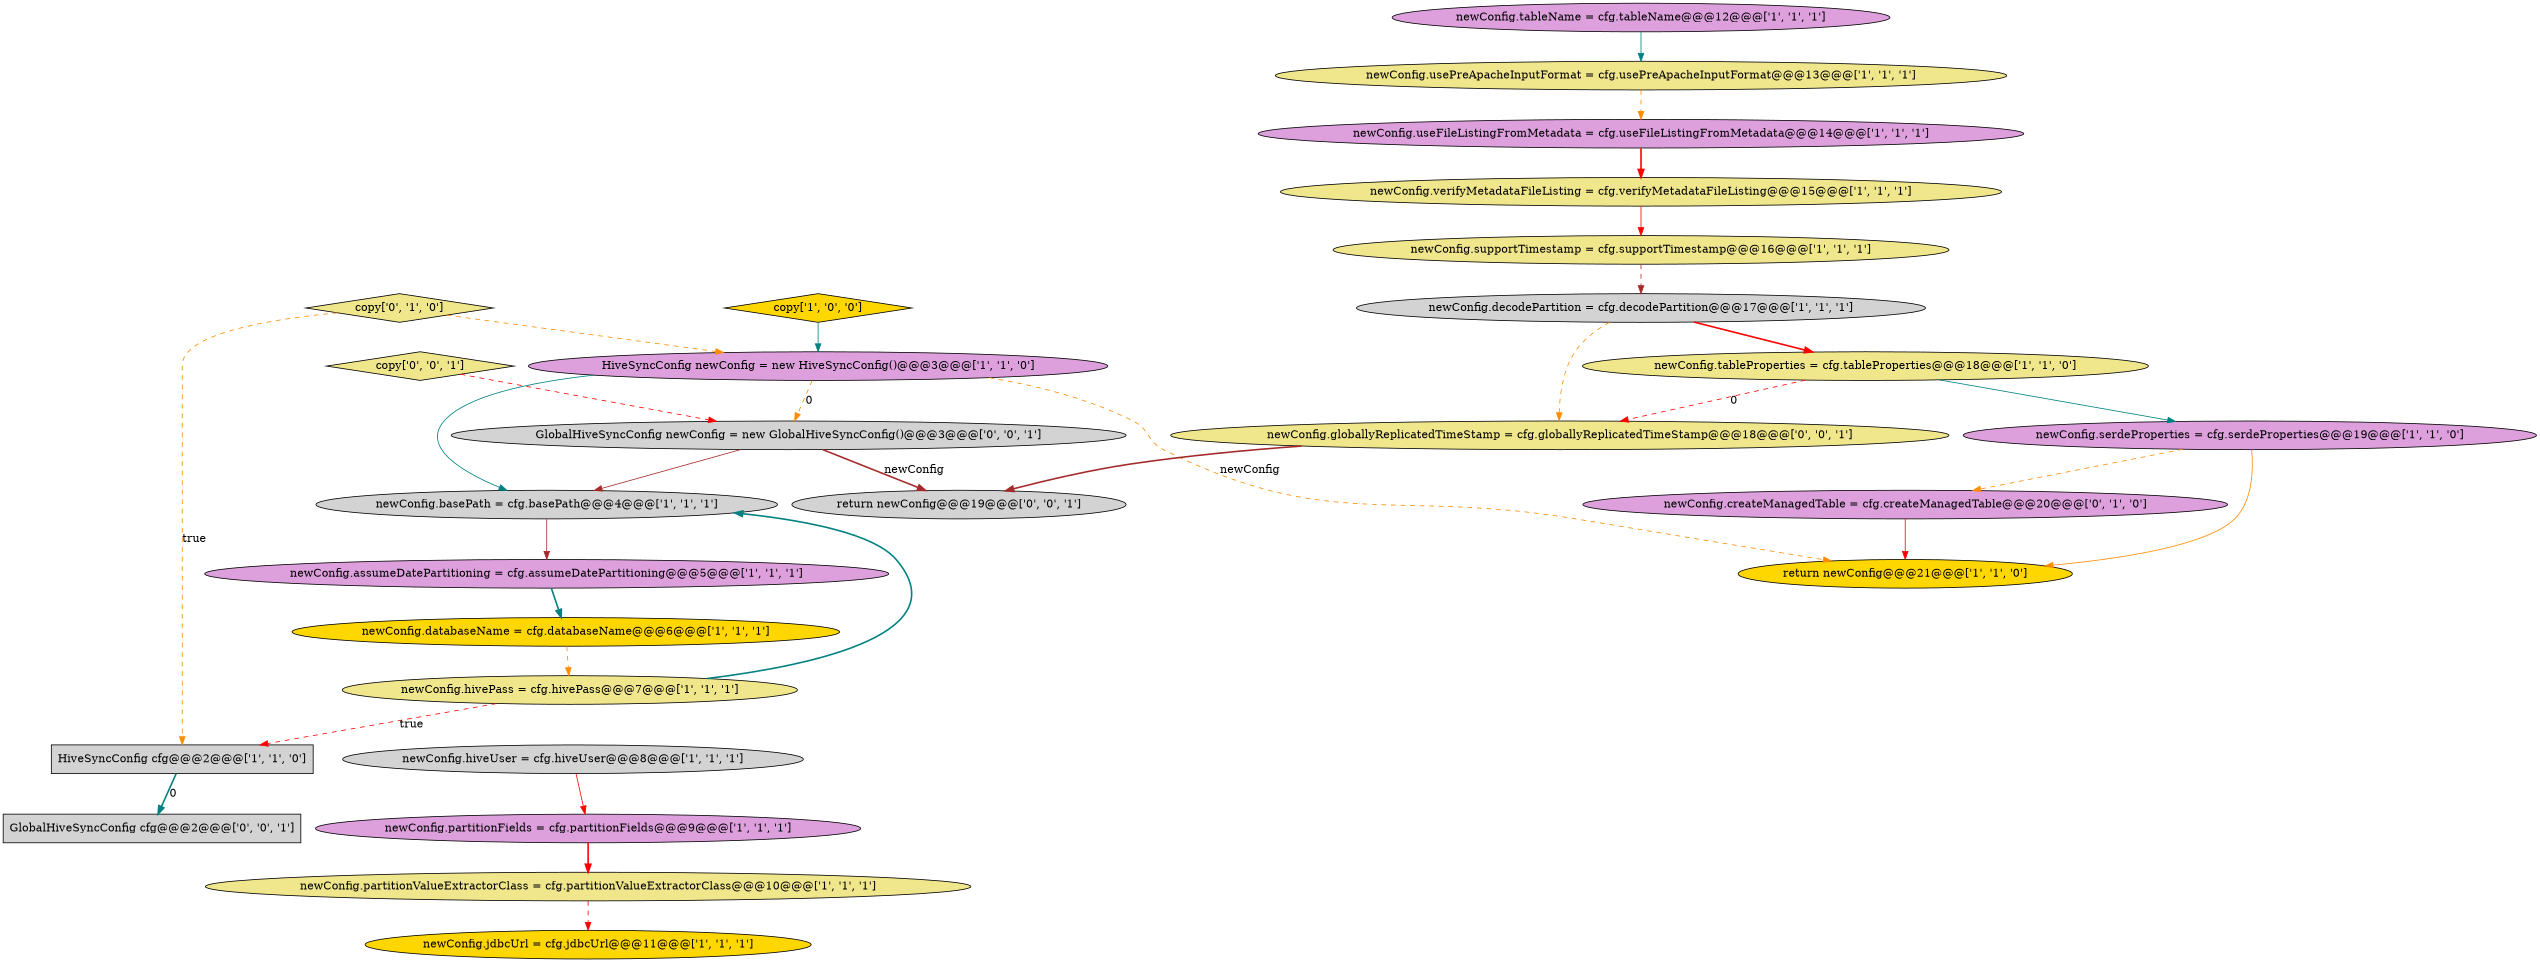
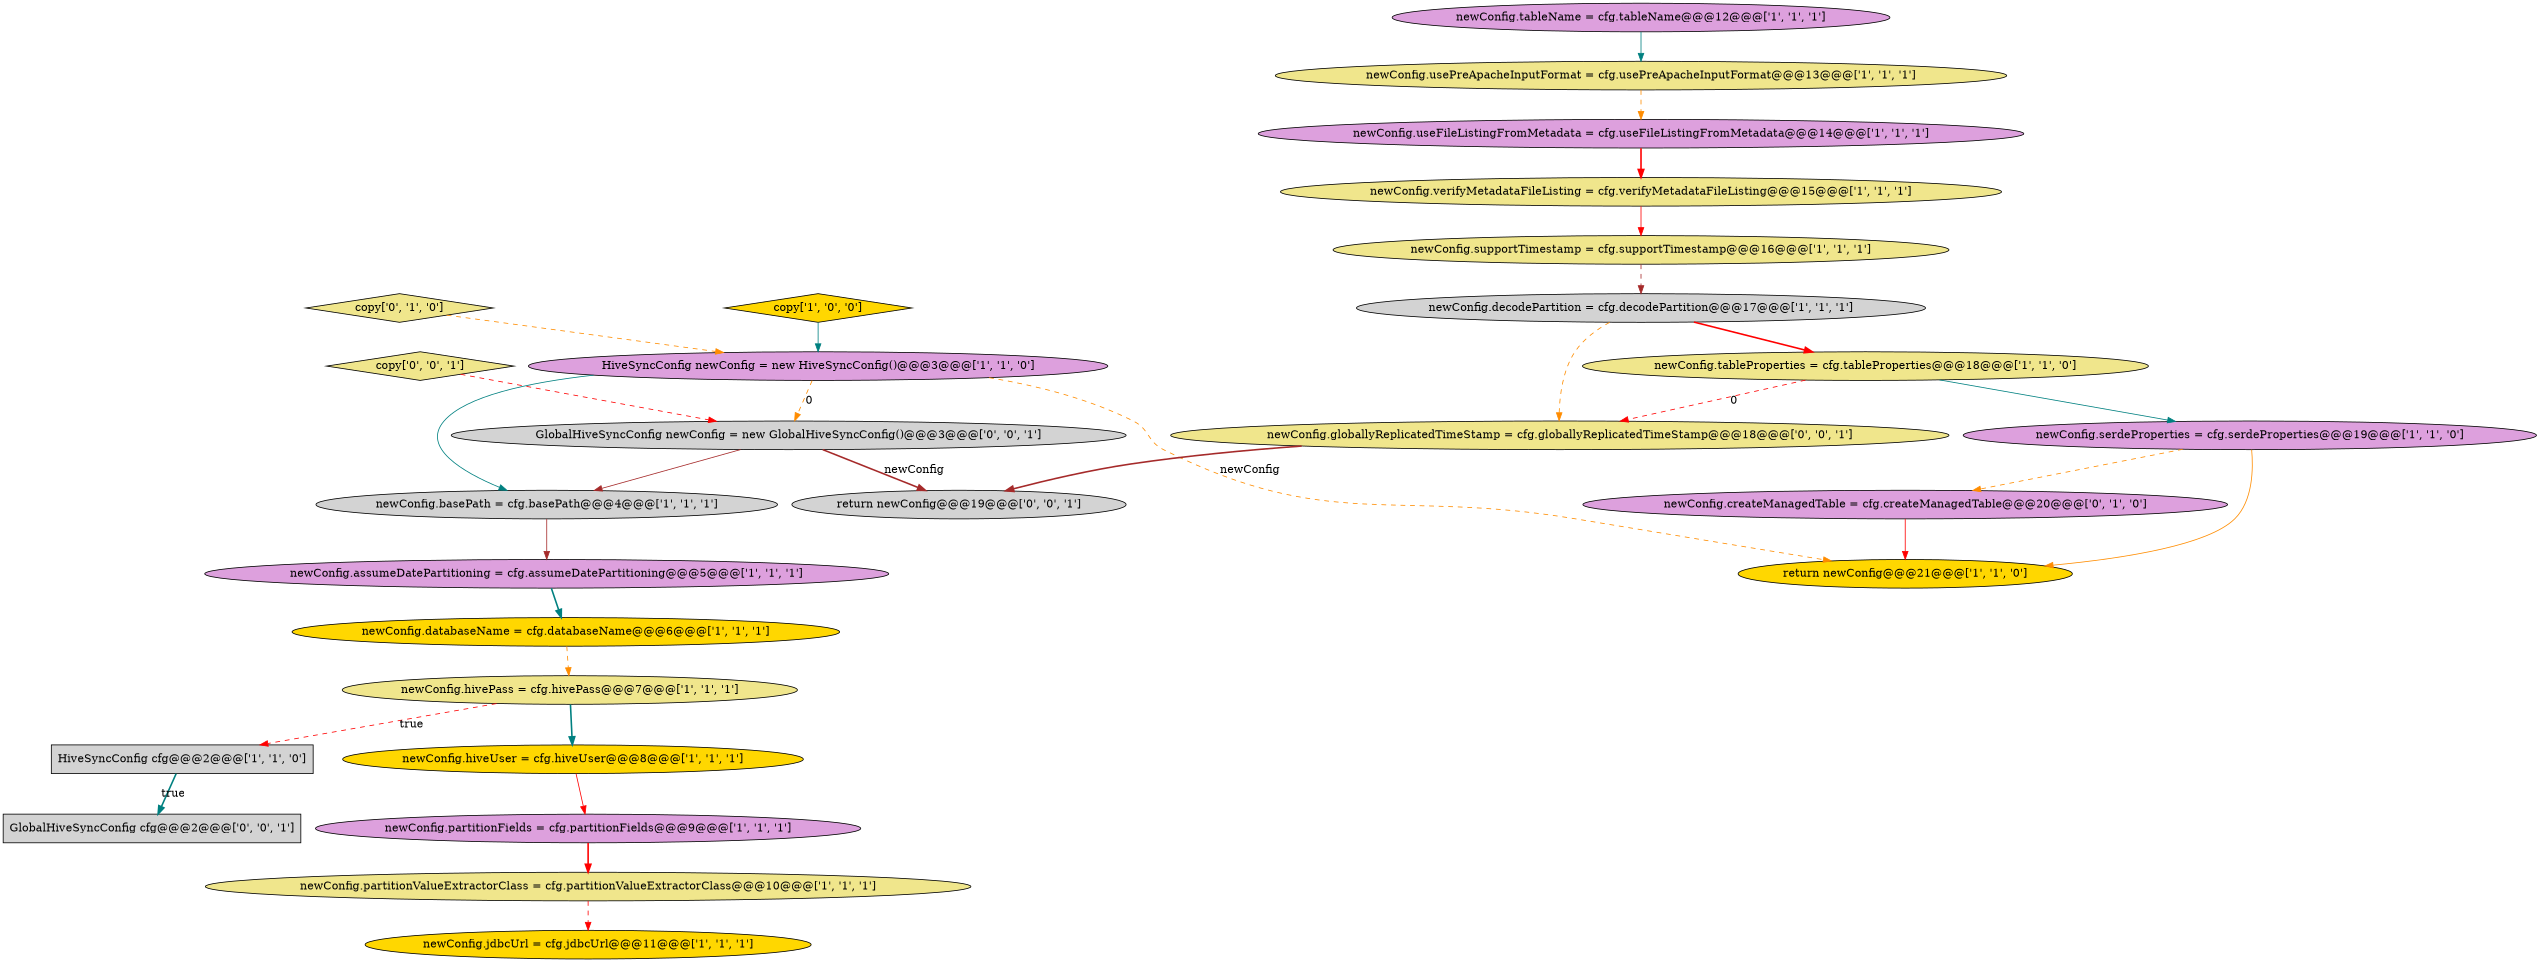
(182, 465) -> none
(907, 609) -> (571, 721)
(573, 759) -> (573, 759)
(173, 794) -> (173, 794)
